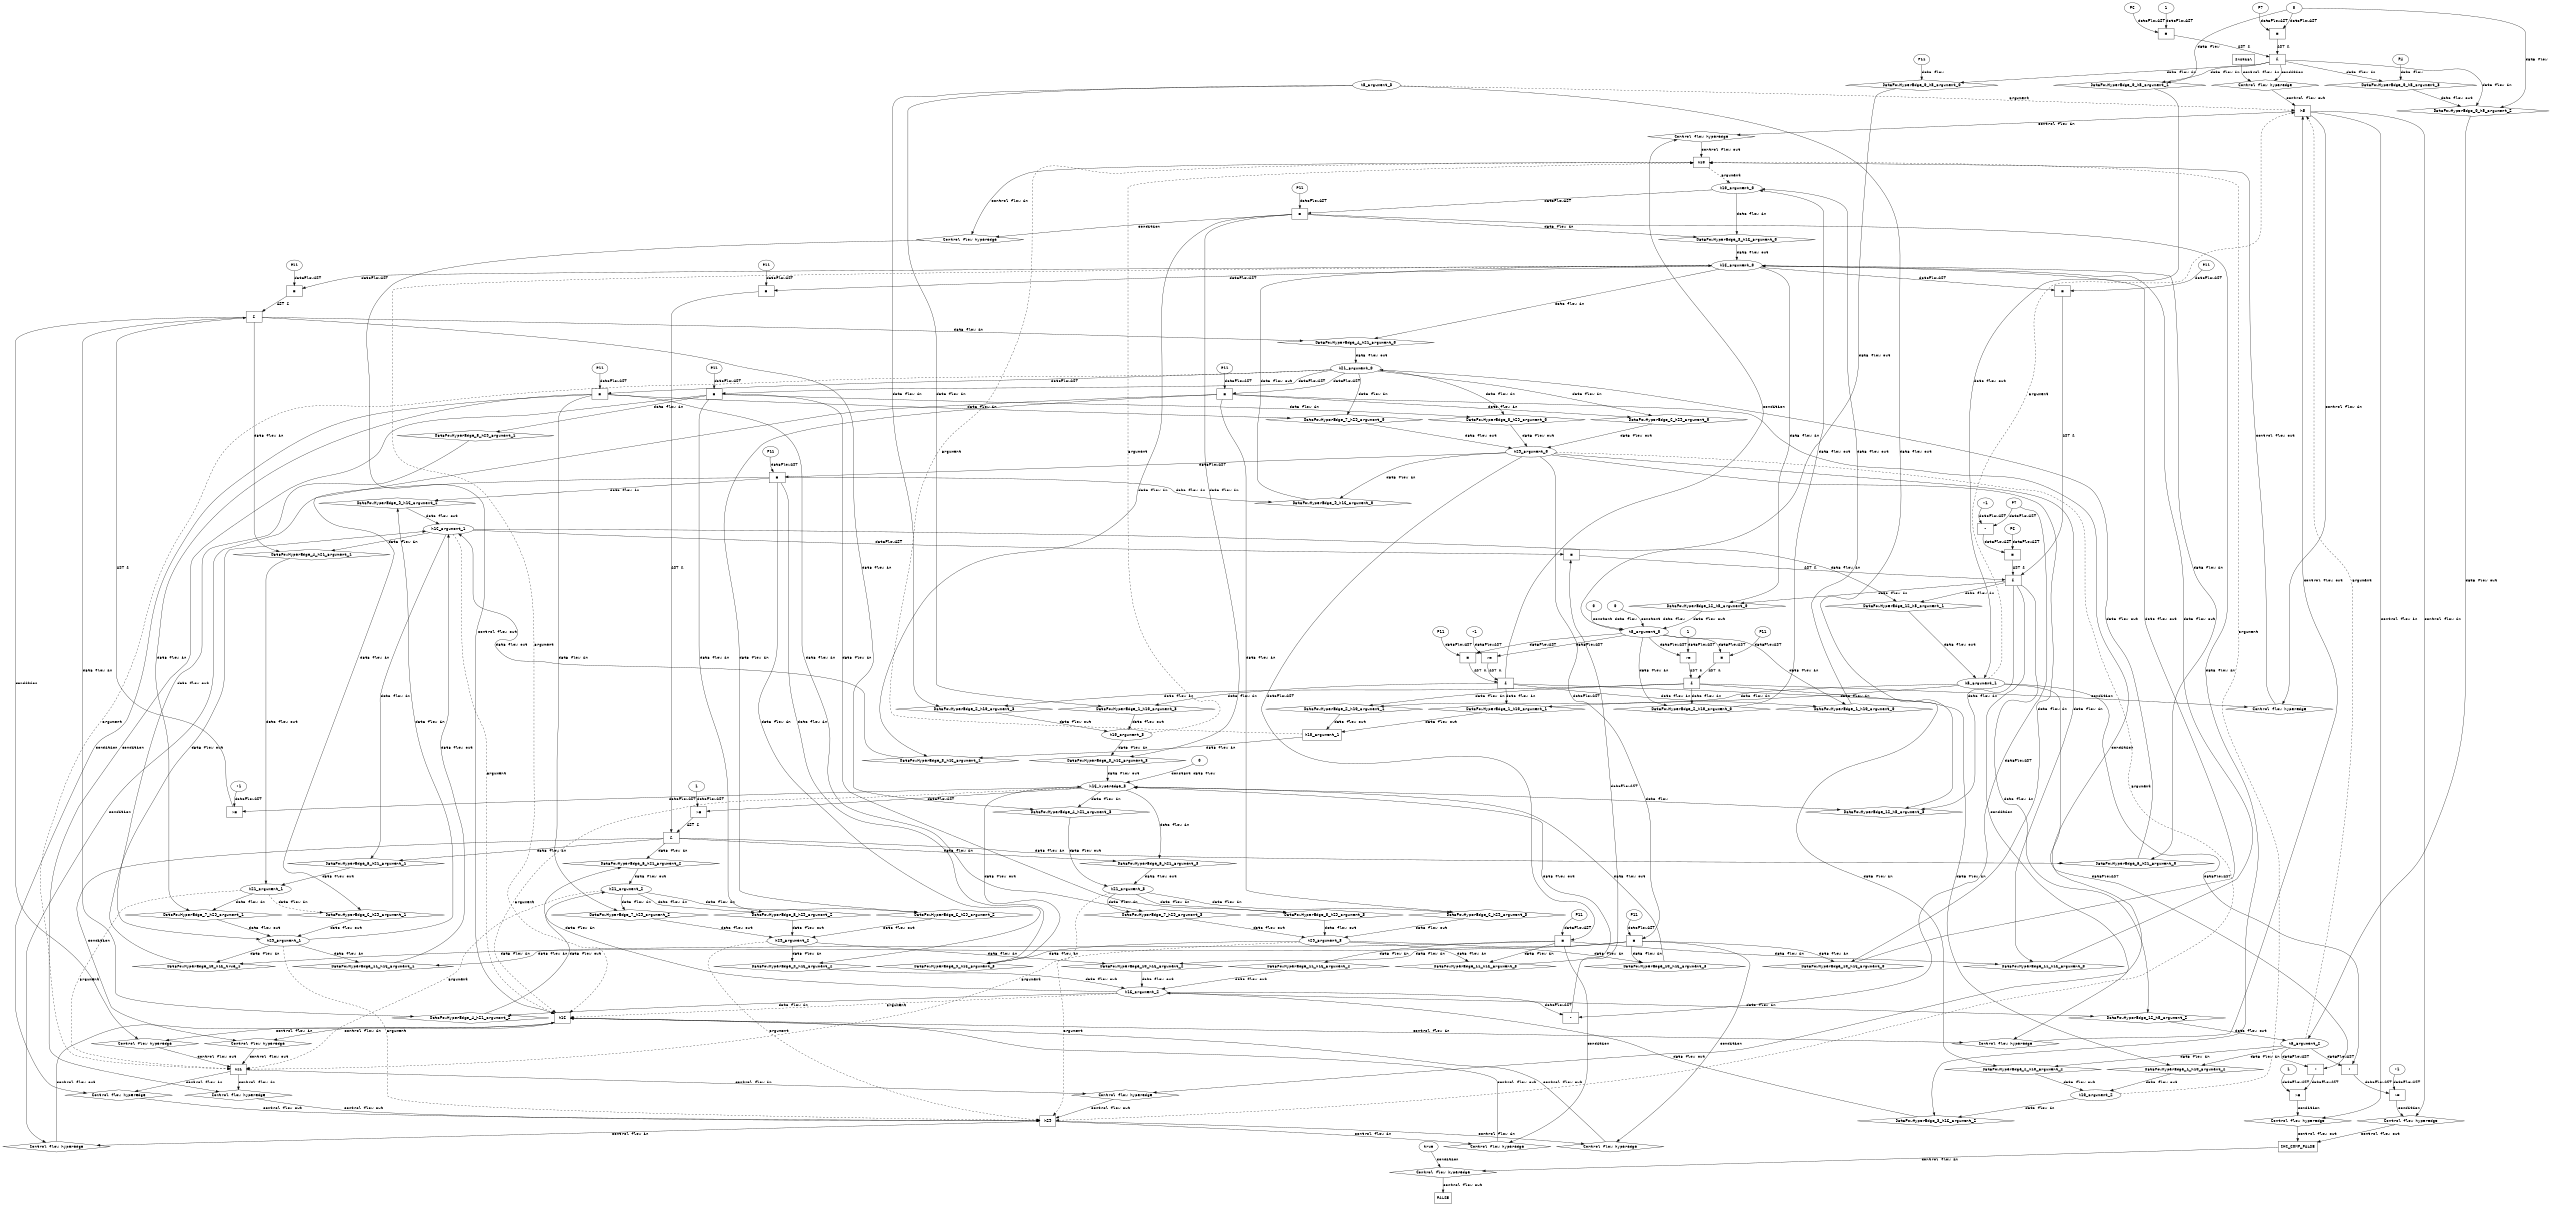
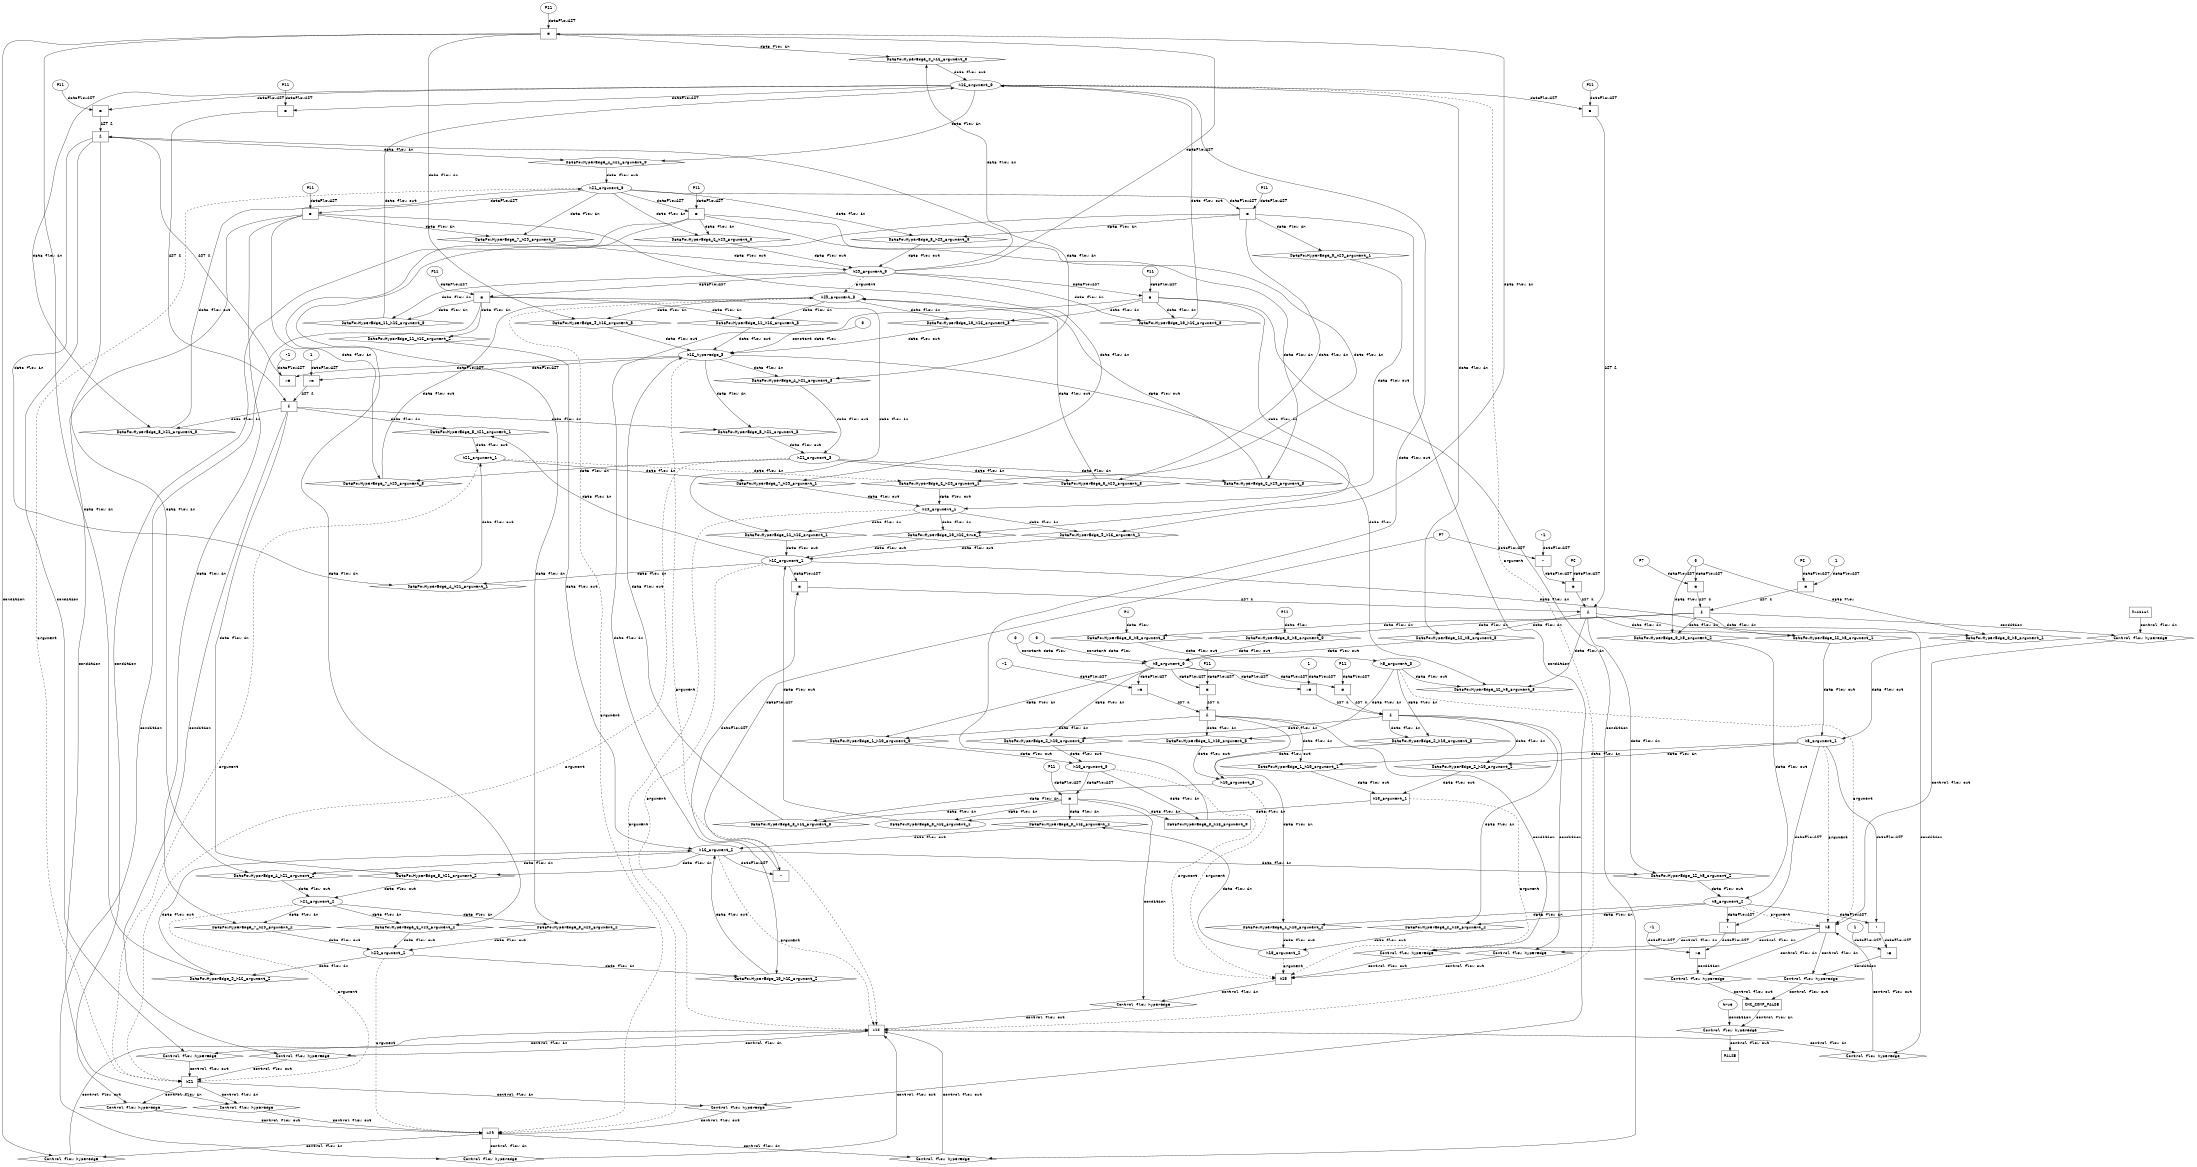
(2435, 98) -> (1256, 658)
(1718, 175) -> (1205, 856)
(1737, 240) -> (1208, 824)
(940, 761) -> (930, 824)
(2144, 974) -> (855, 284)
